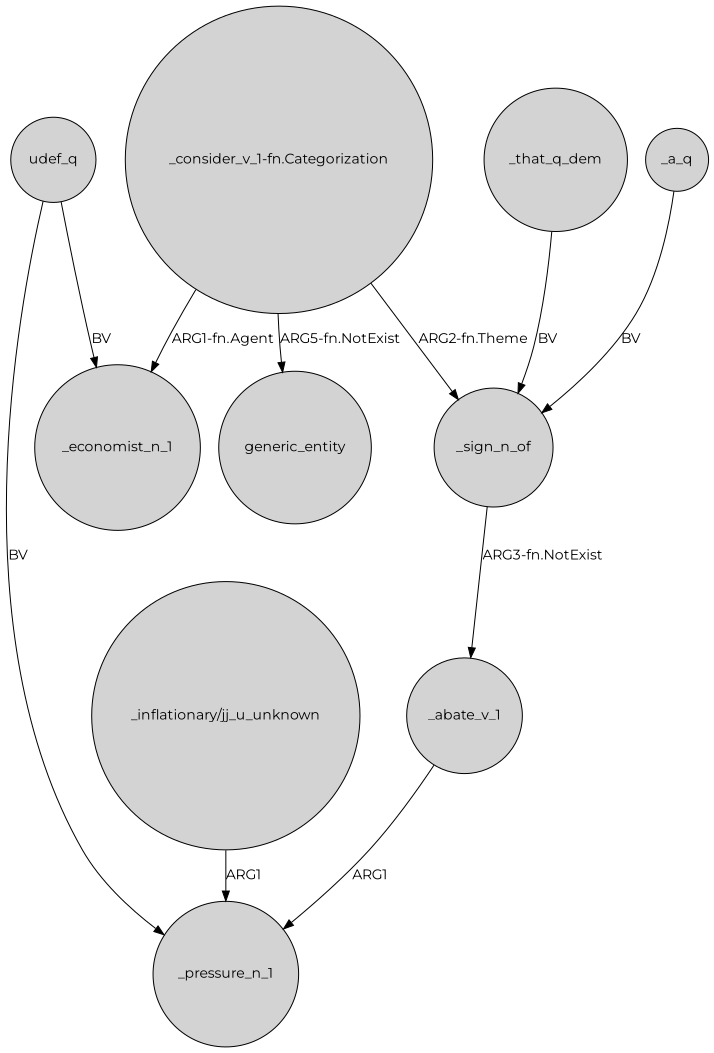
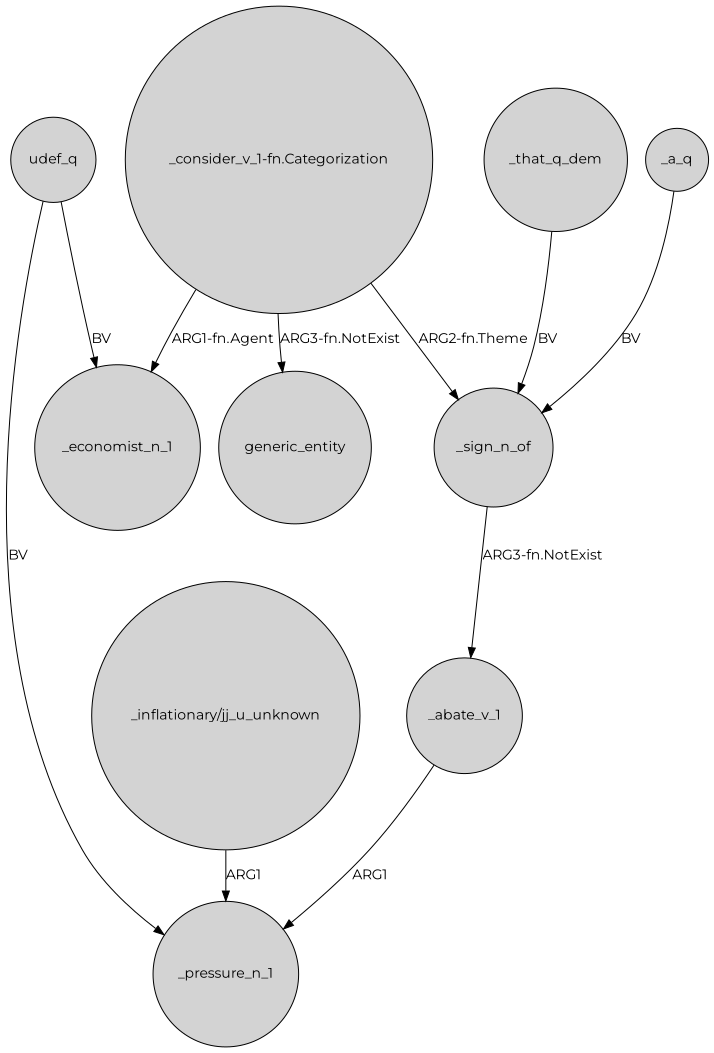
(341, 339) -> (341, 339)
